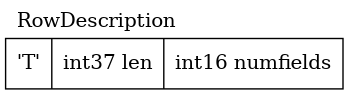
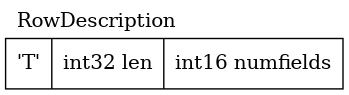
(108, 63) -> (108, 63)
